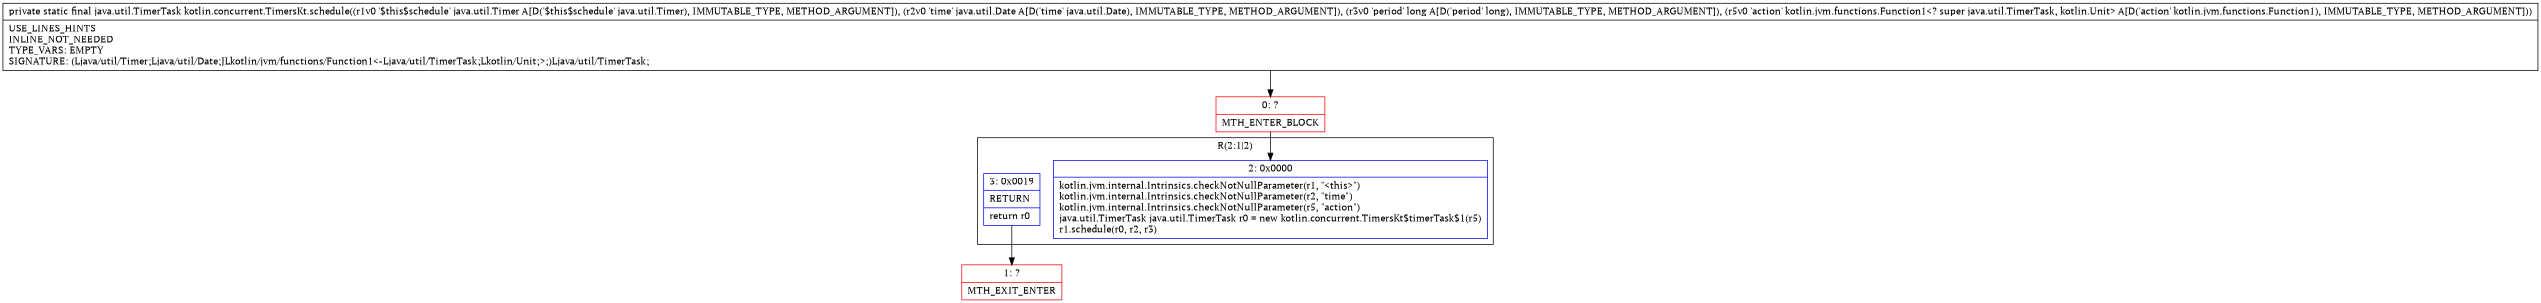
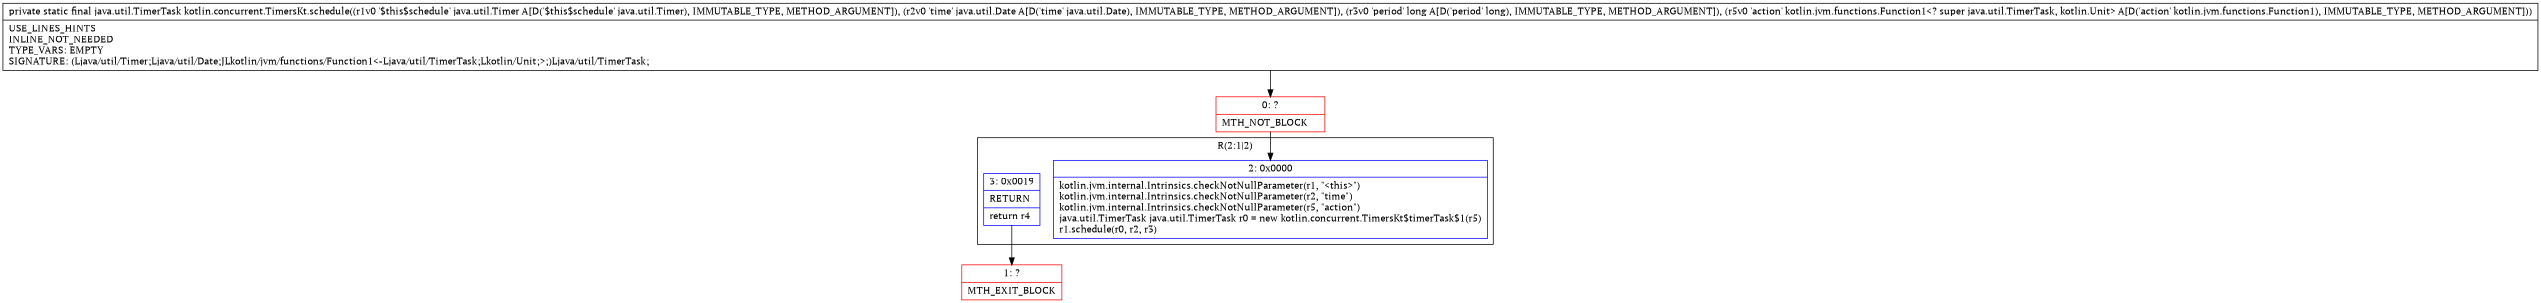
(1270, 123) -> (1265, 123)
(1010, 216) -> (1010, 216)
(1012, 291) -> (1012, 291)
